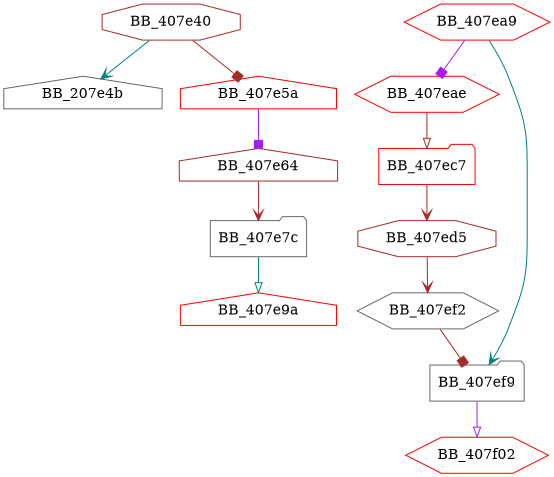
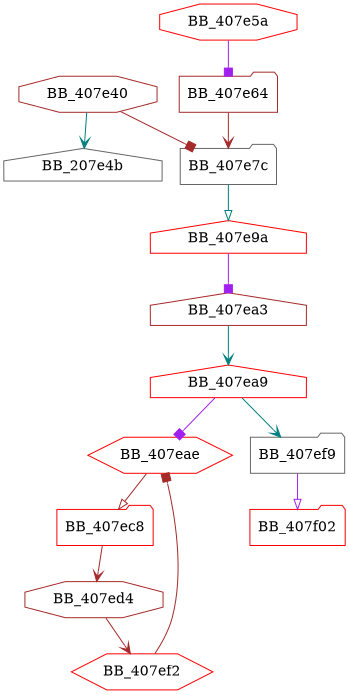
(477, 22) -> (228, 383)
(213, 56) -> (153, 128)
(258, 94) -> (228, 22)
(258, 166) -> (228, 94)
(427, 166) -> (105, 527)
(427, 239) -> (94, 600)
none -> (228, 311)
(428, 311) -> (142, 672)
(450, 343) -> (178, 571)
(477, 455) -> (298, 527)
